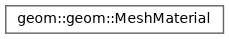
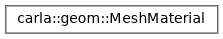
(115, 19) -> (112, 19)
